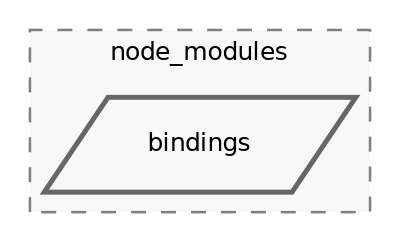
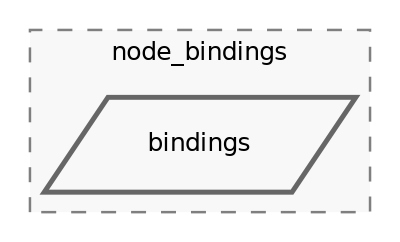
(200, 54) -> (200, 54)
